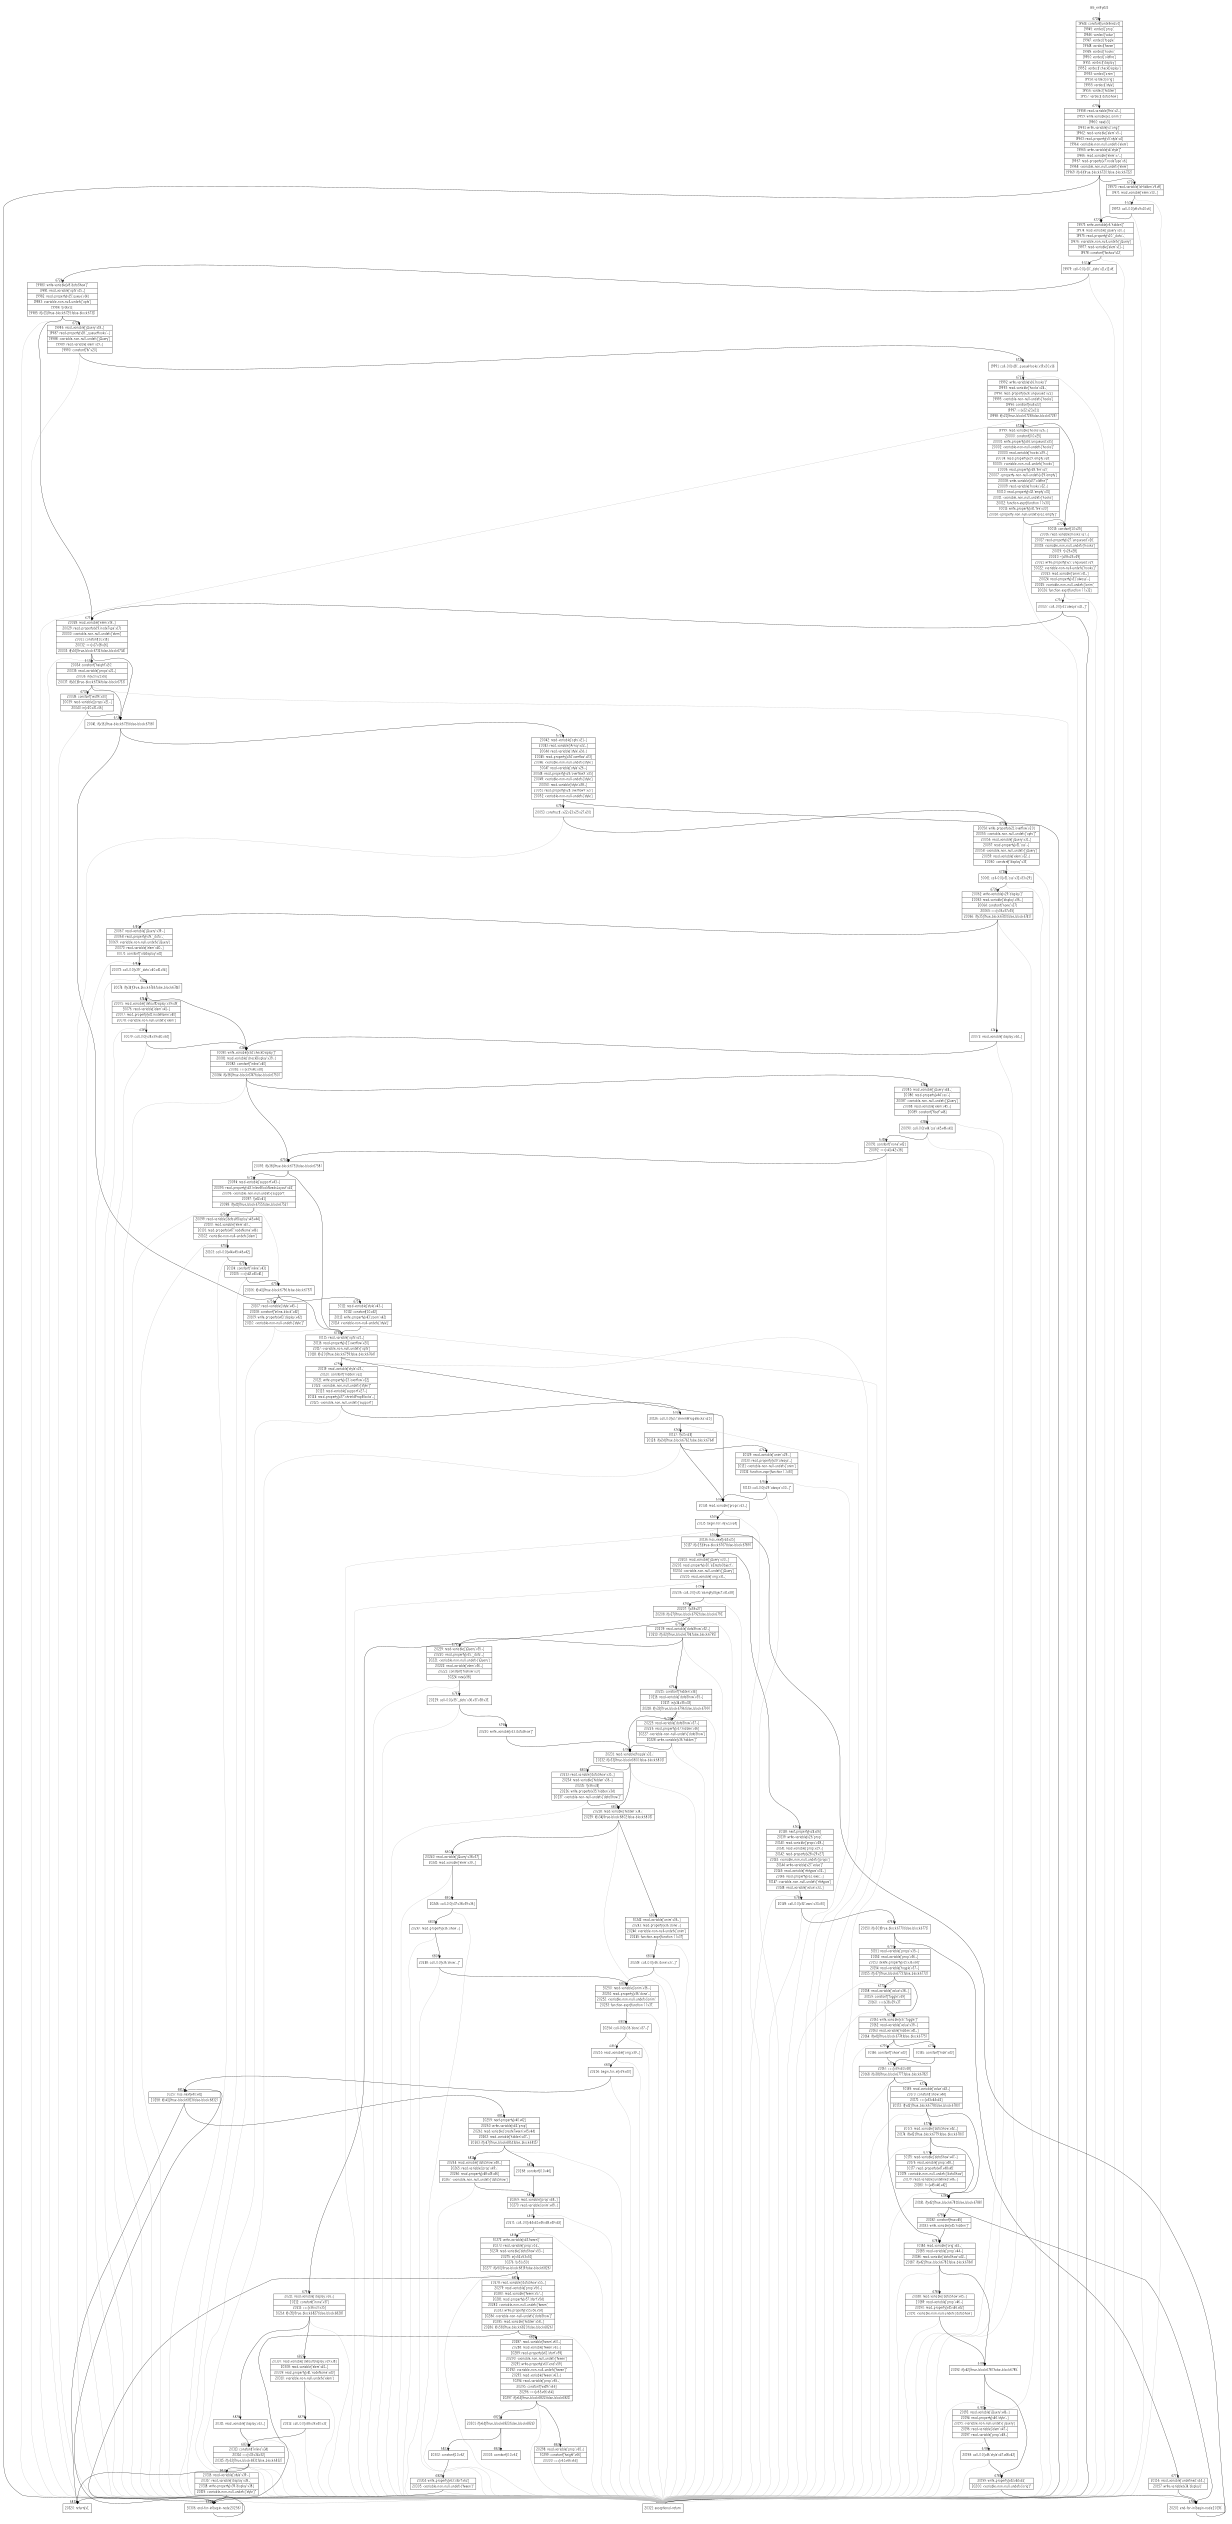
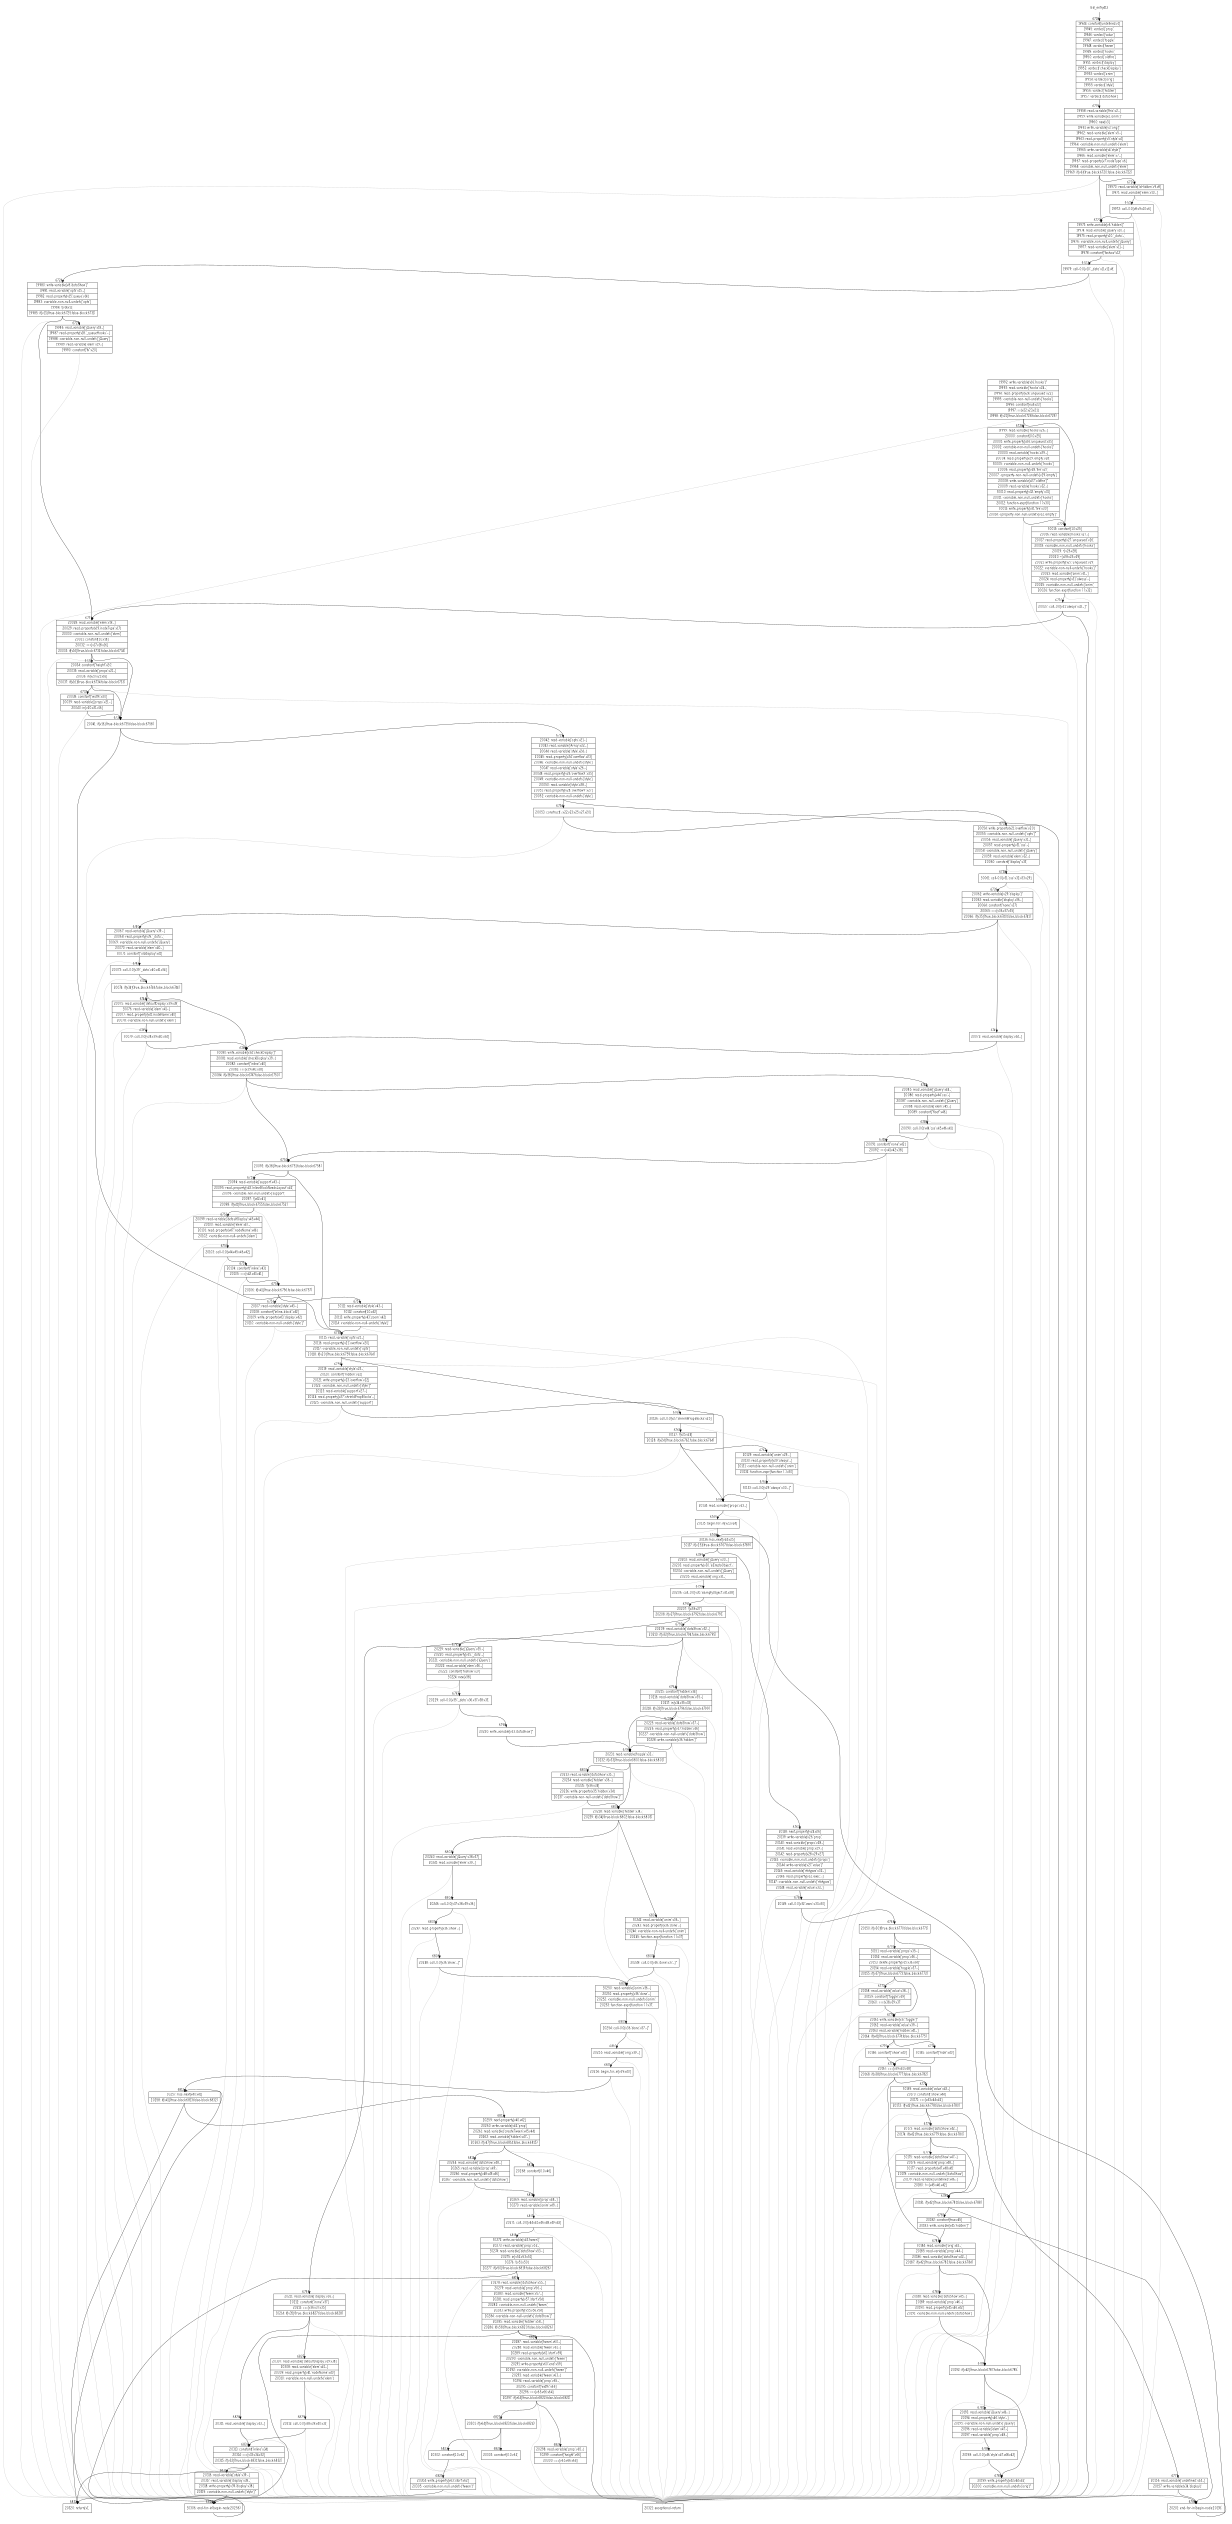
(1099, 8) -> (1099, 8)
(1023, 366) -> none
(3, 1124) -> (3, 1124)
(594, 2418) -> (594, 2418)
